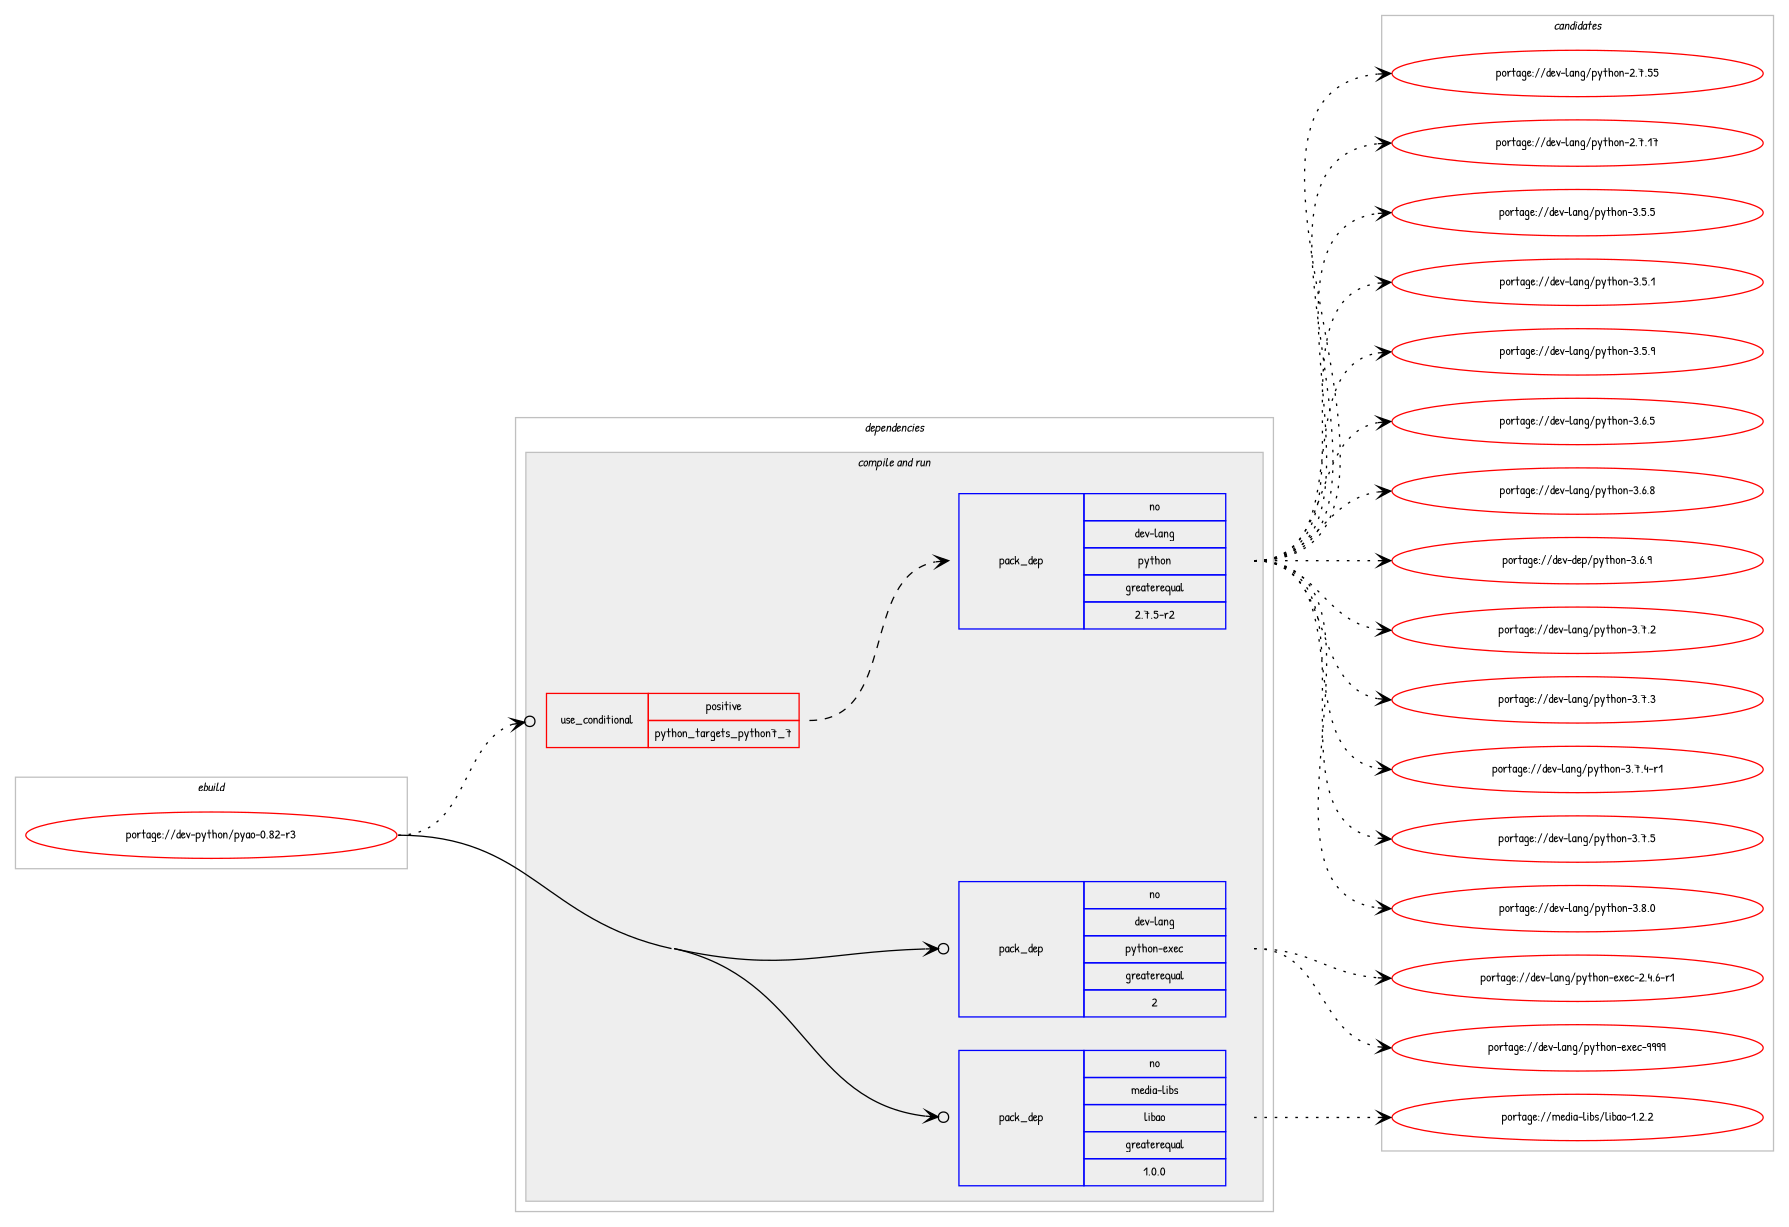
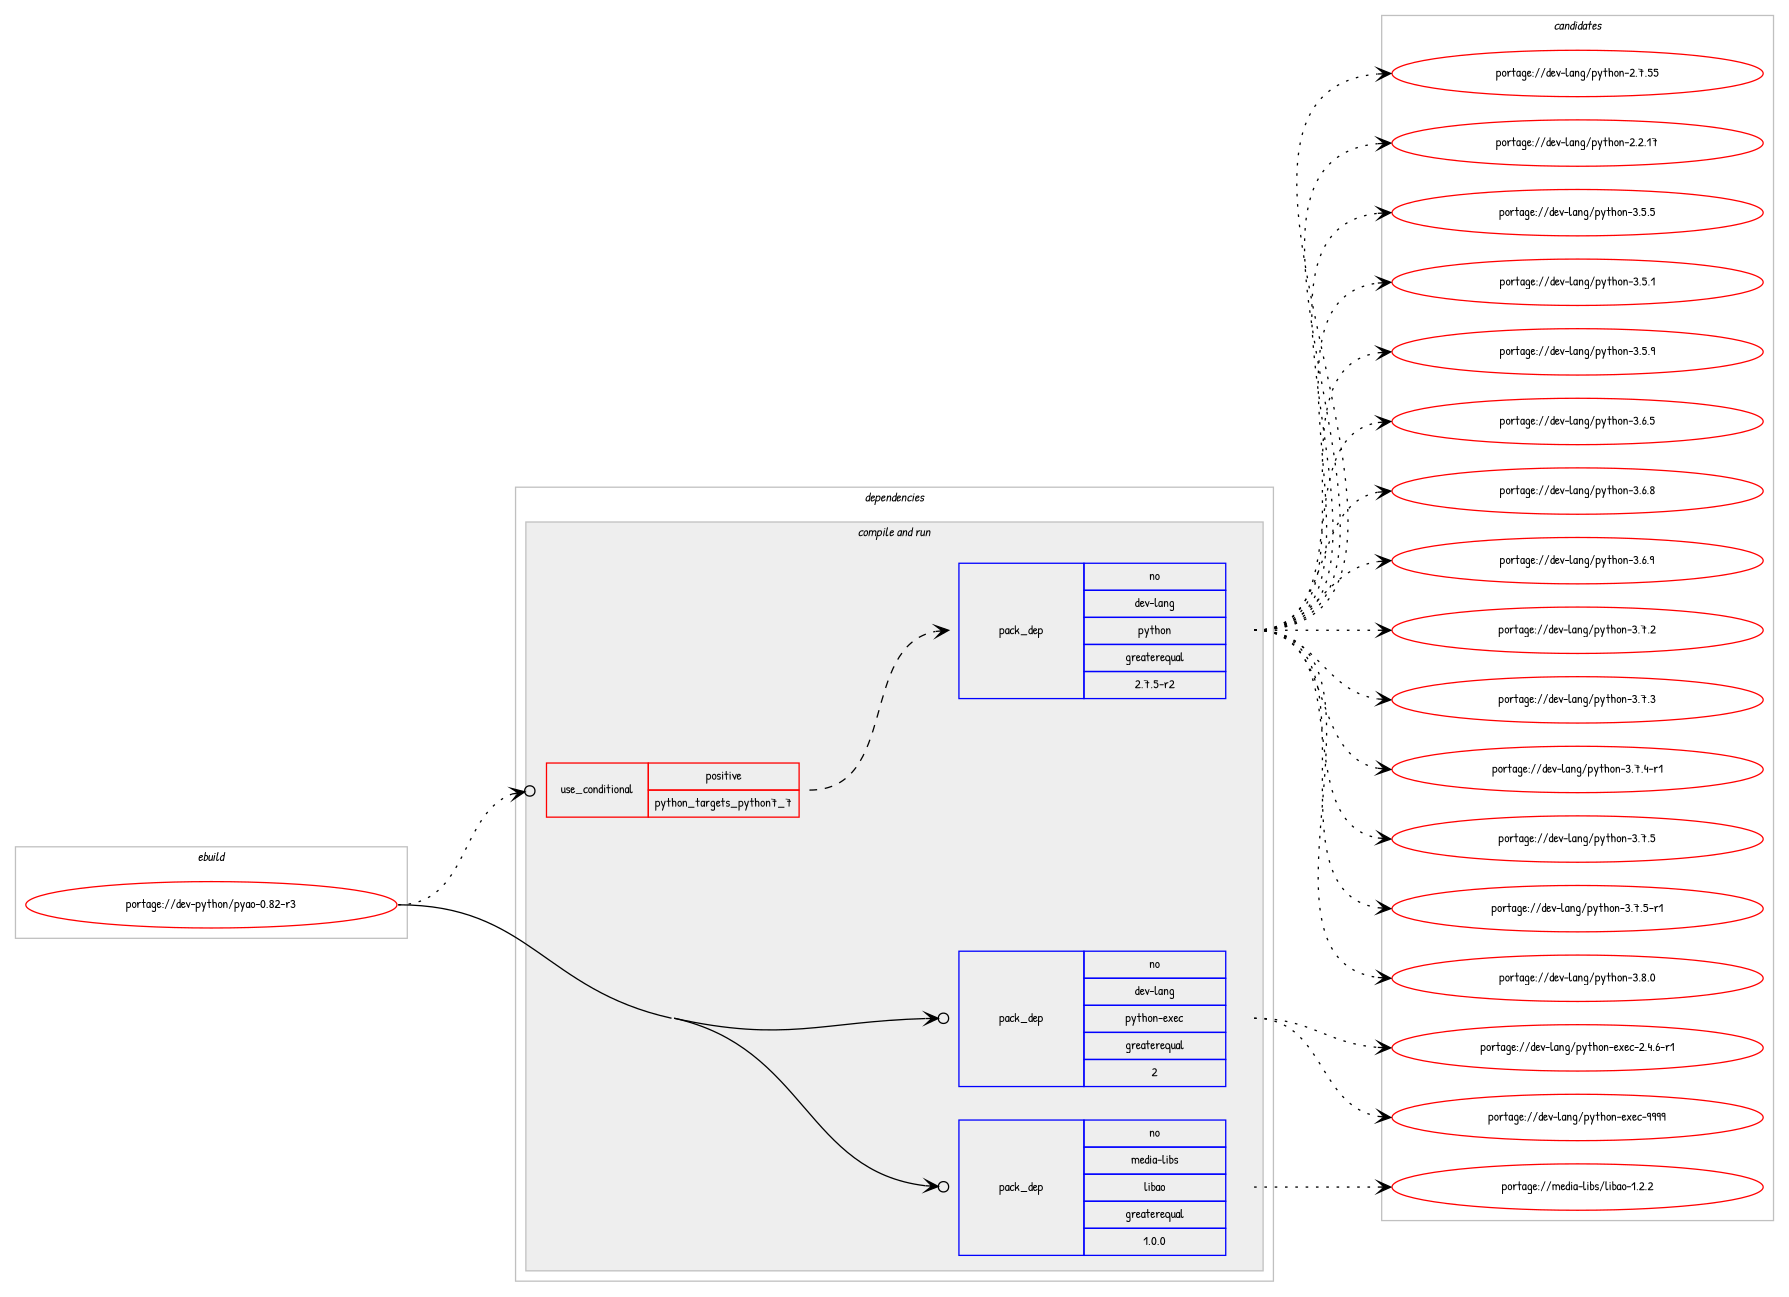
(1578, 143) -> (1578, 143)
(1578, 561) -> (1578, 561)
none -> (1578, 909)
